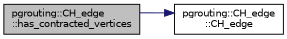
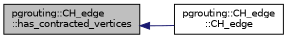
(152, 13) -> (162, 26)
